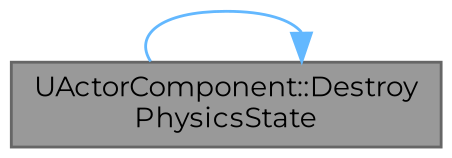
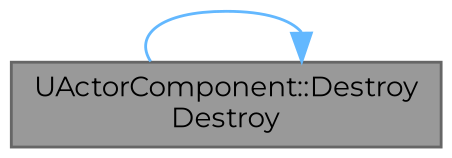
(226, 105) -> (226, 105)
